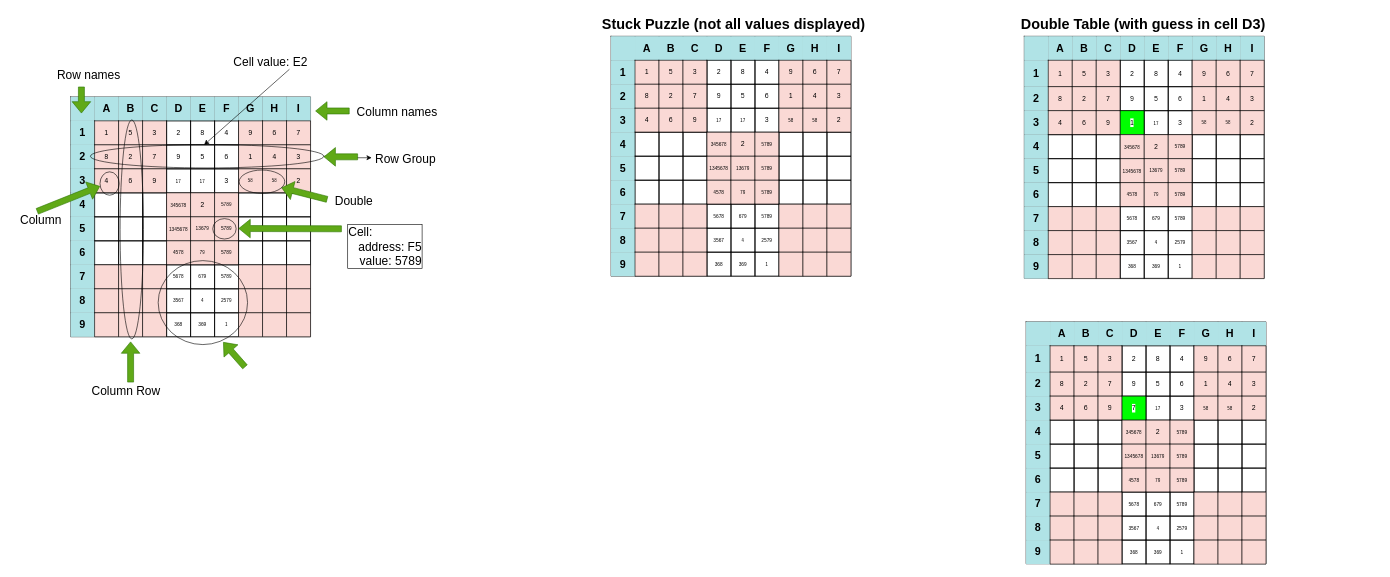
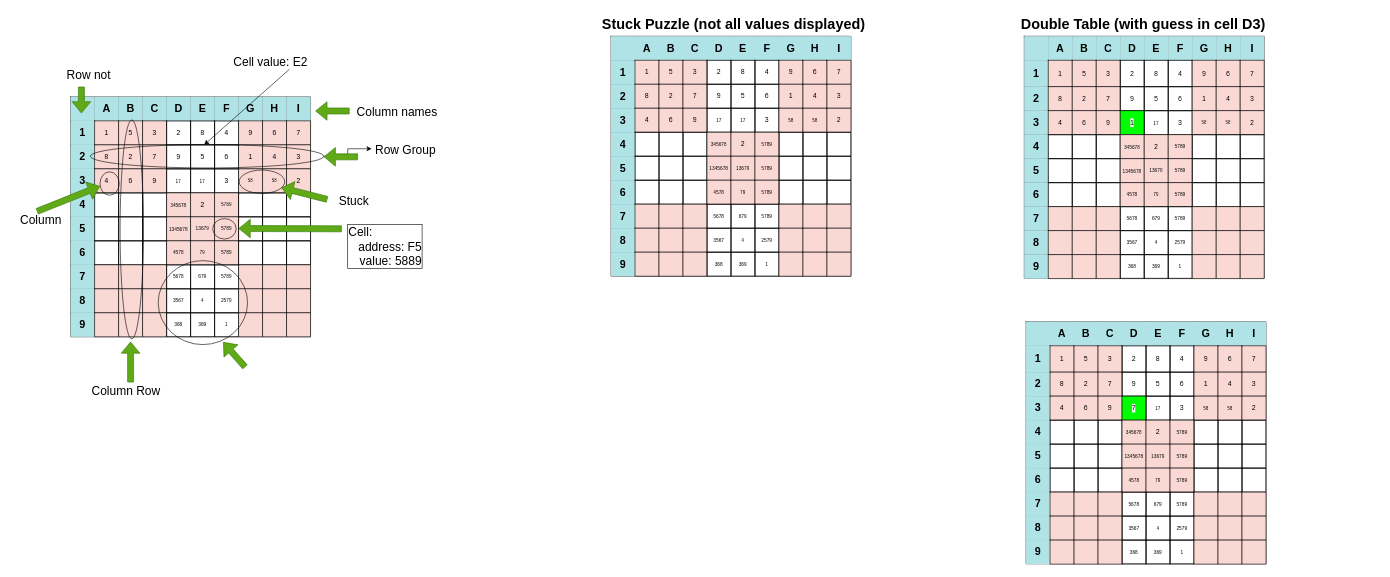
(89, 75) -> (89, 75)
(405, 158) -> (405, 149)
(354, 201) -> (354, 201)
(385, 246) -> (385, 246)
